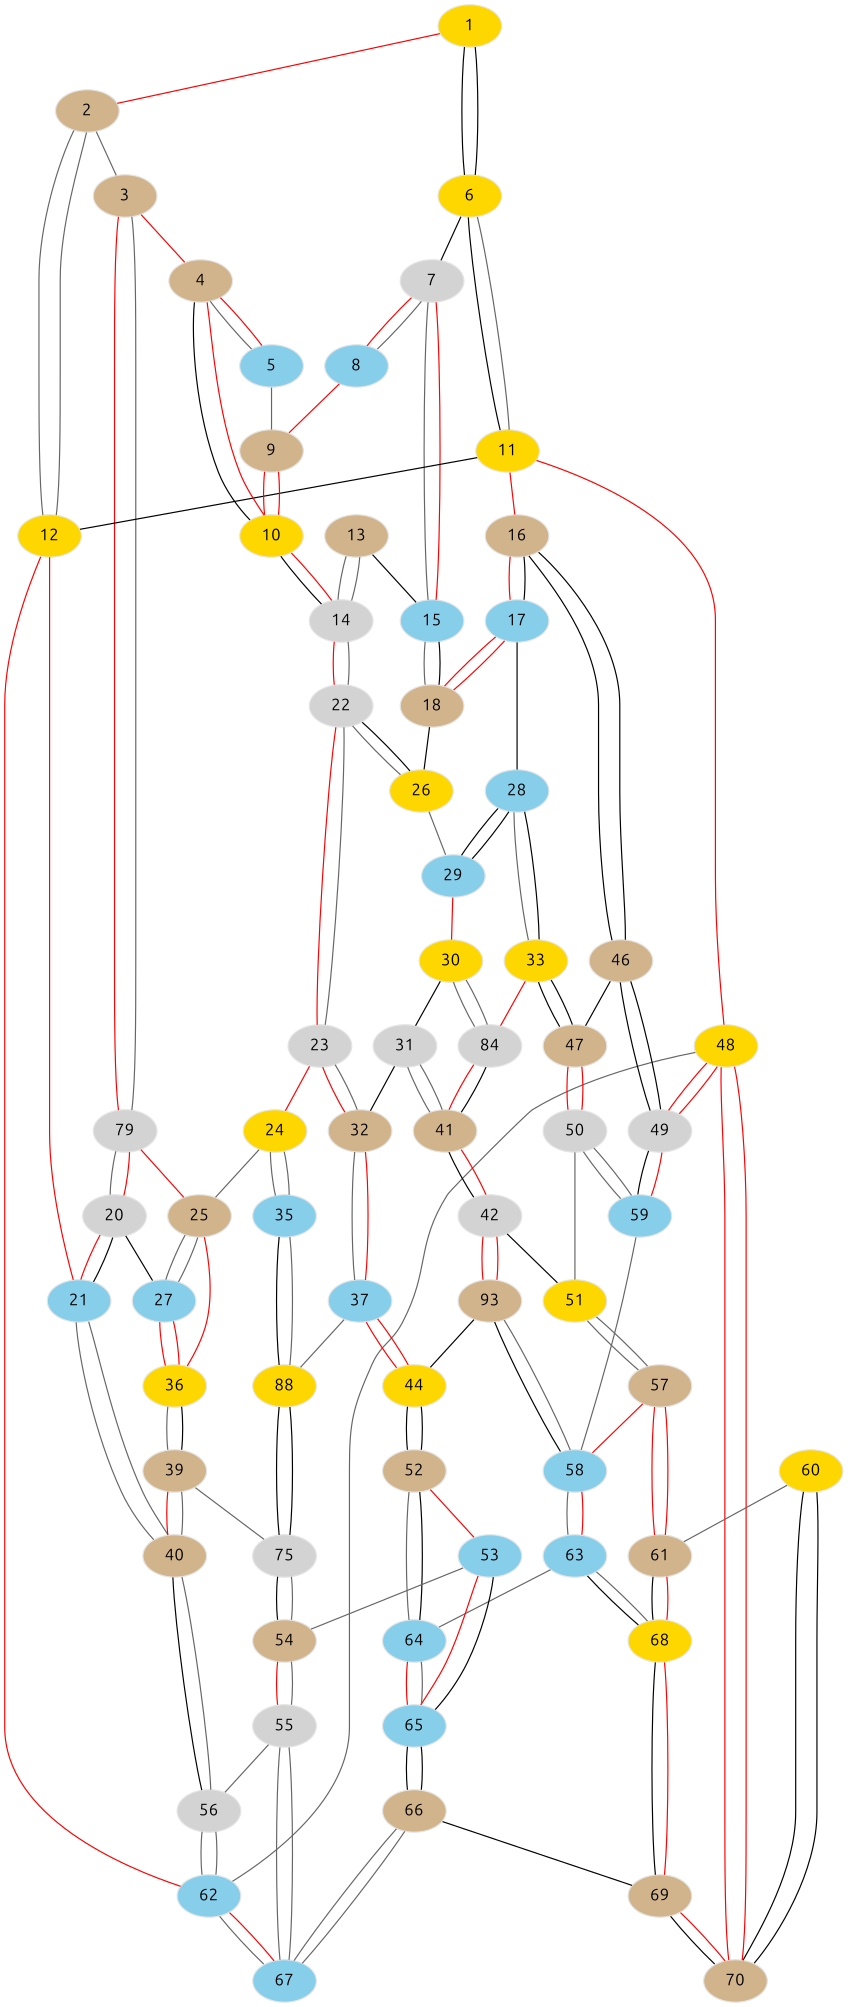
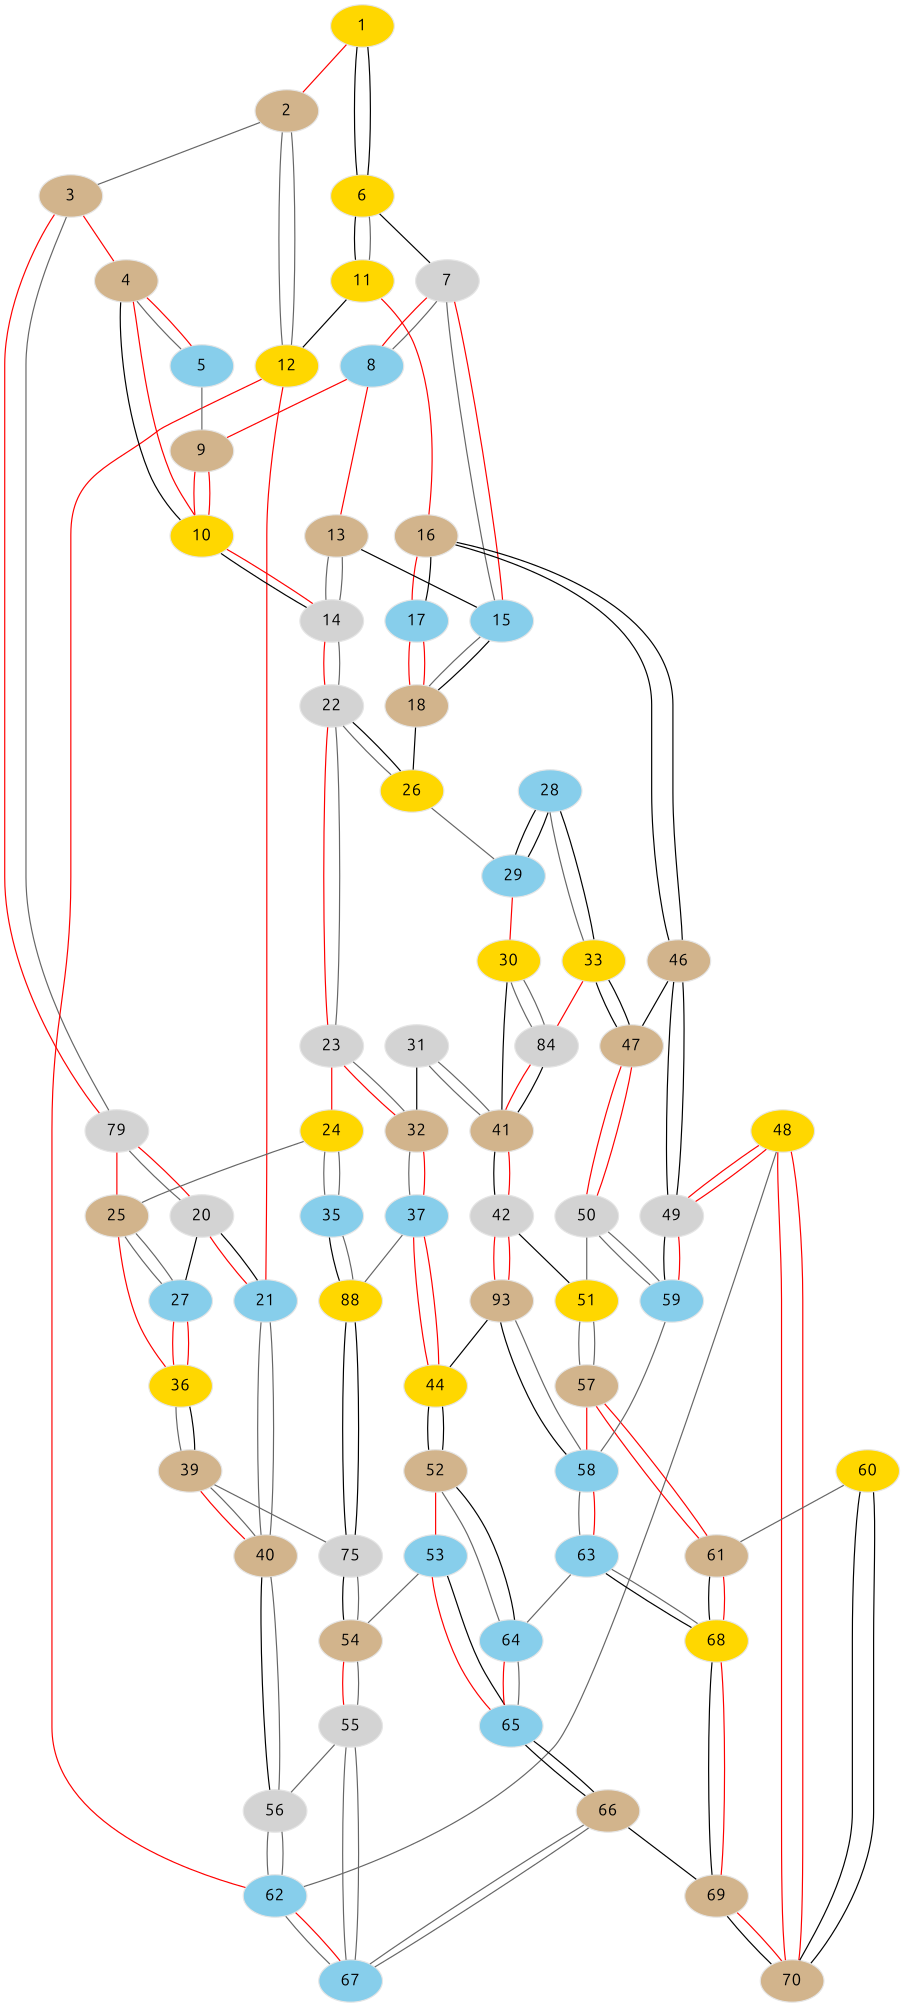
none -> (354, 451)
(715, 695) -> none
(517, 706) -> none
(428, 1004) -> (503, 1046)
